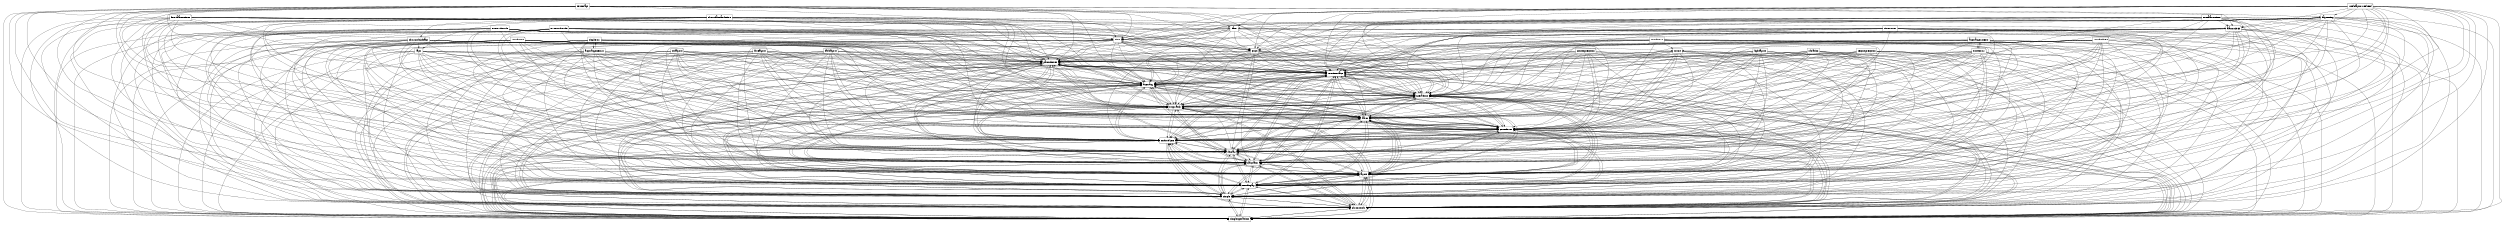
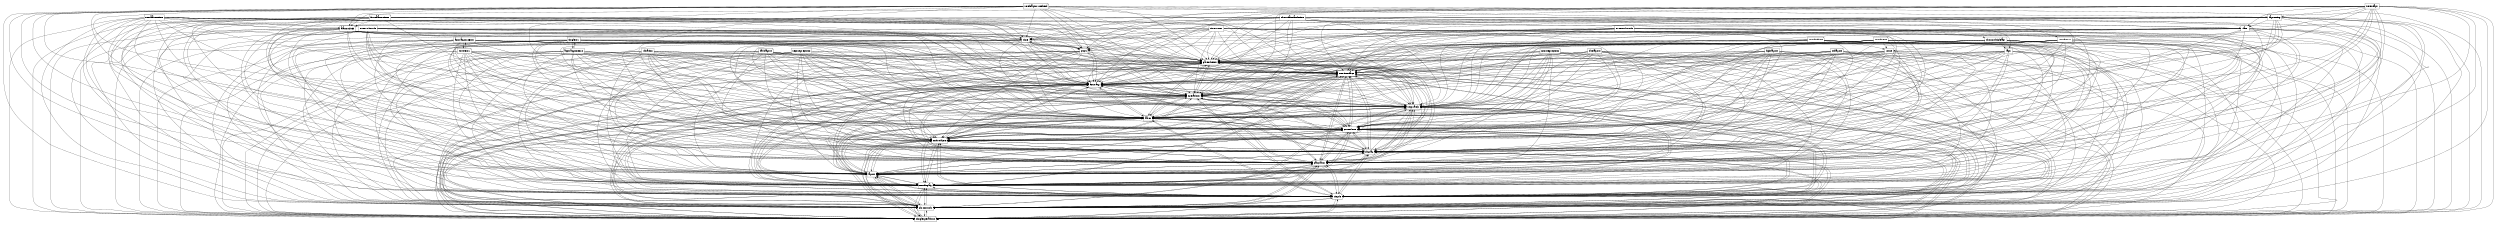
(418, 128) -> (1681, 22)
